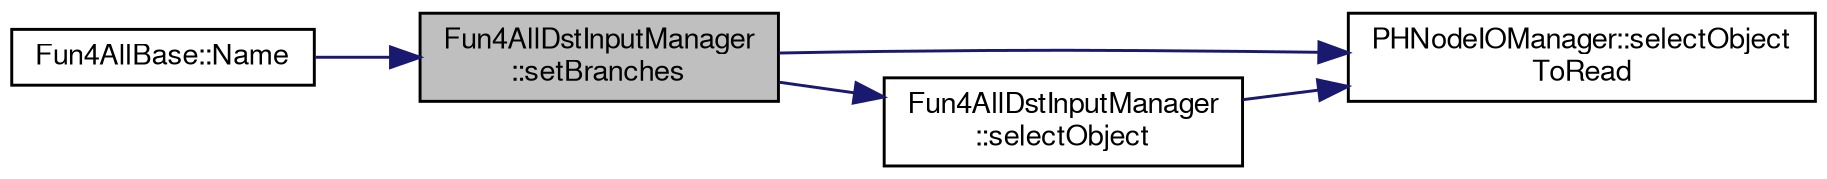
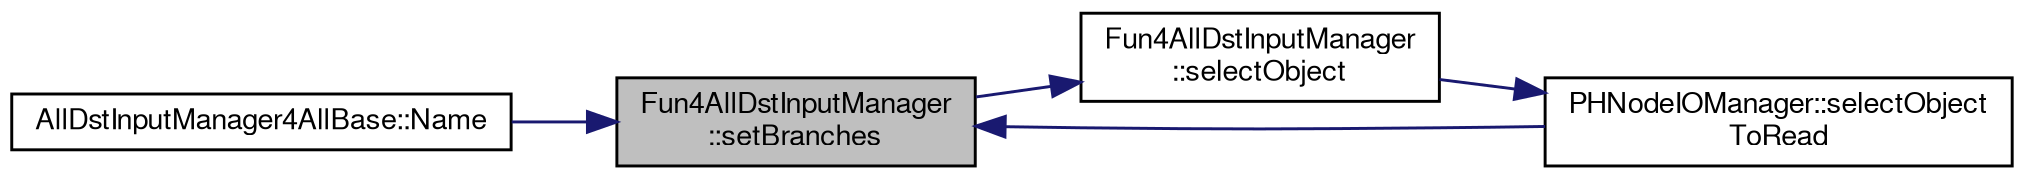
(1049, 50) -> (1275, 129)
(163, 57) -> (261, 122)
